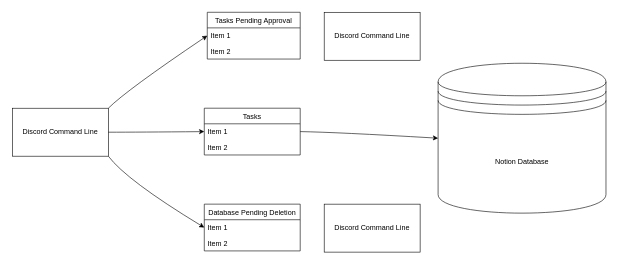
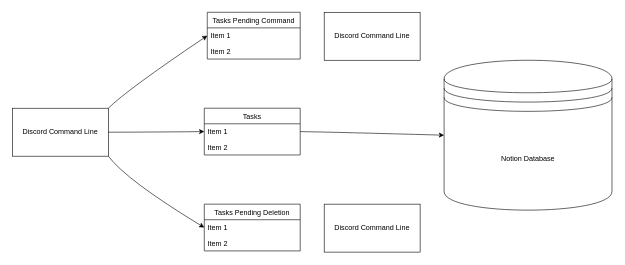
(254, 20) -> (254, 20)
(522, 138) -> (528, 135)
(252, 212) -> (252, 212)
